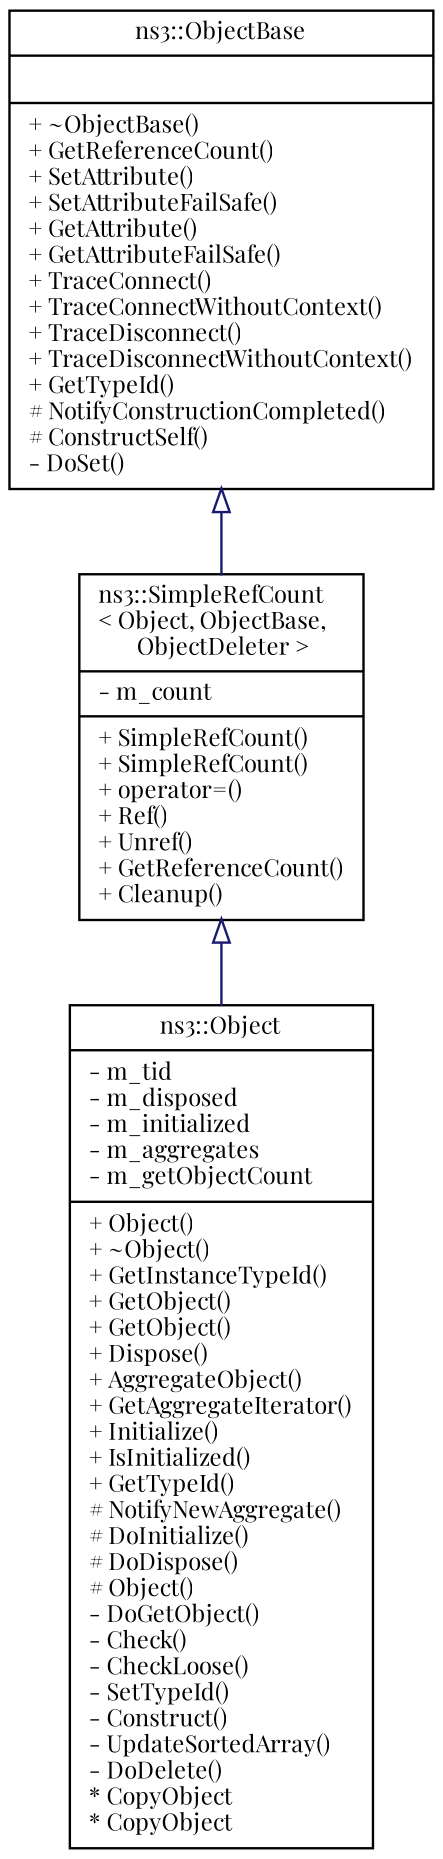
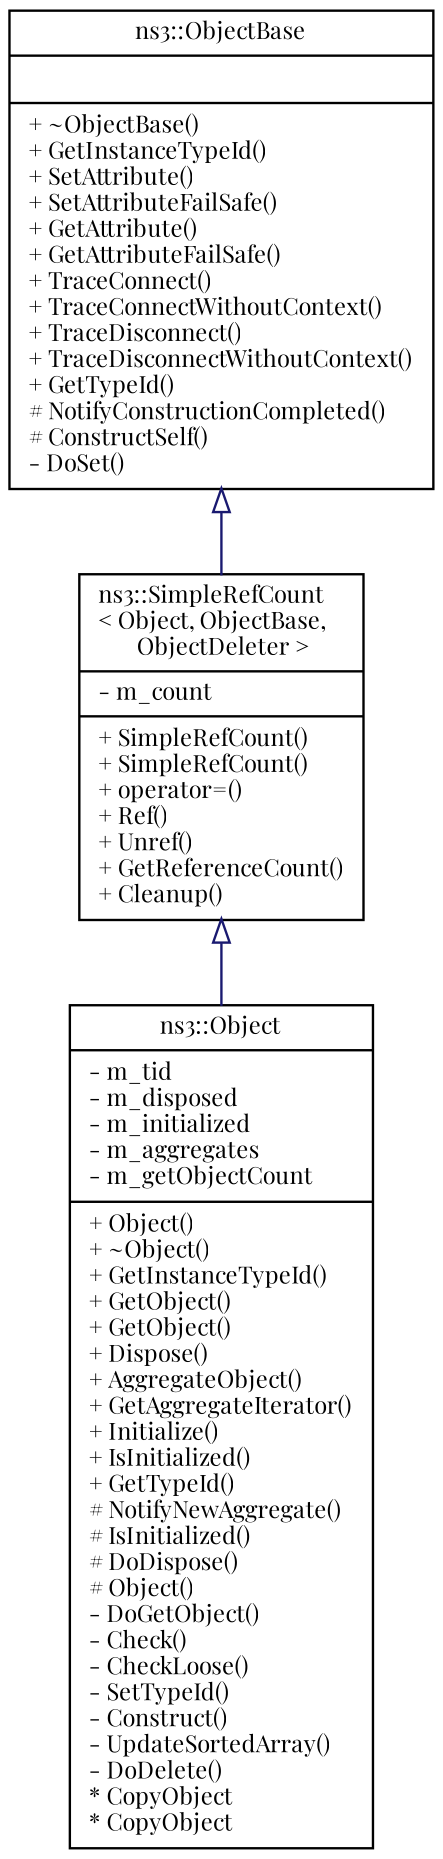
(152, 152) -> (148, 152)
(169, 1537) -> (170, 1537)
